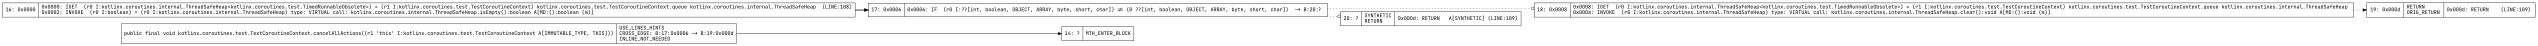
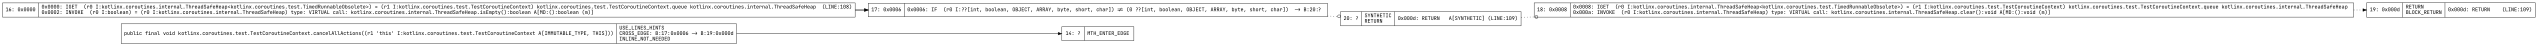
(1429, 8) -> (1528, 17)
(2423, 13) -> (2424, 13)
(1108, 33) -> (1108, 33)
